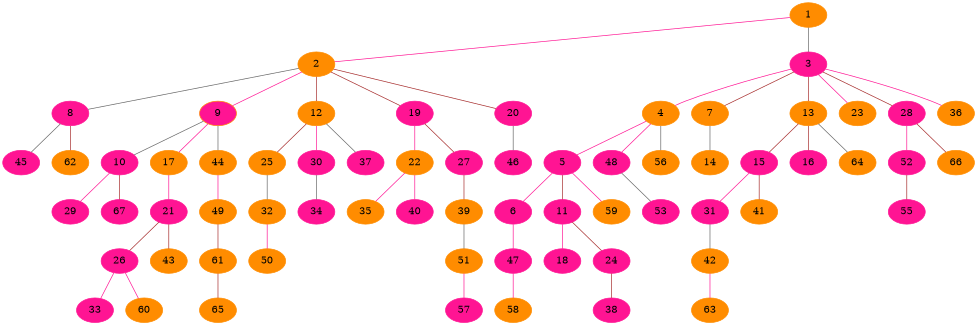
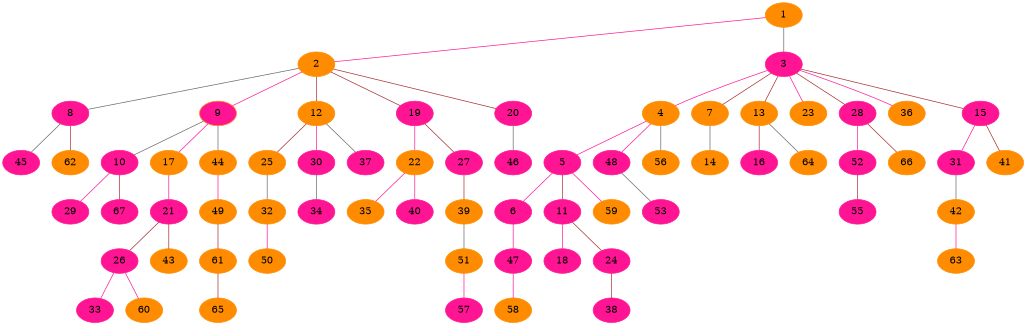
(784, 138) -> (882, 89)
